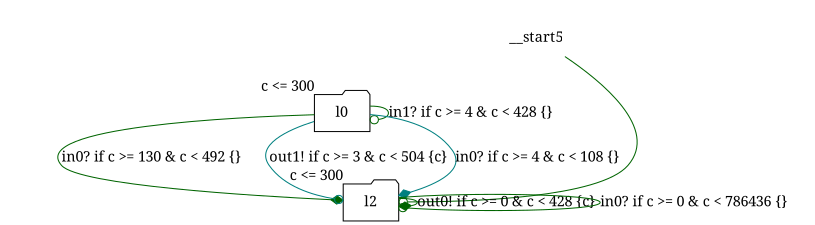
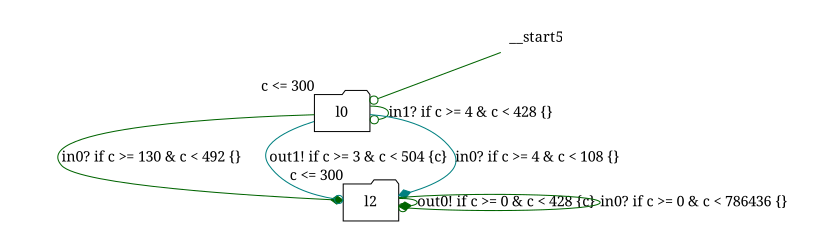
(590, 185) -> (439, 75)
